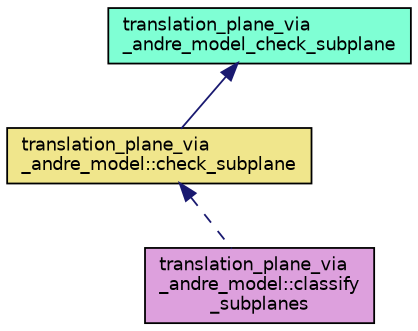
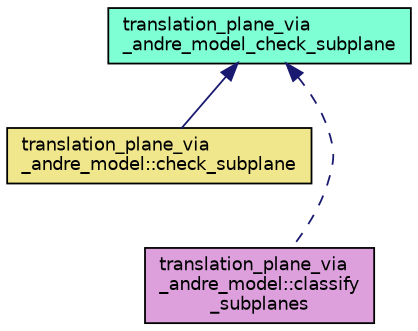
(211, 223) -> (333, 164)
